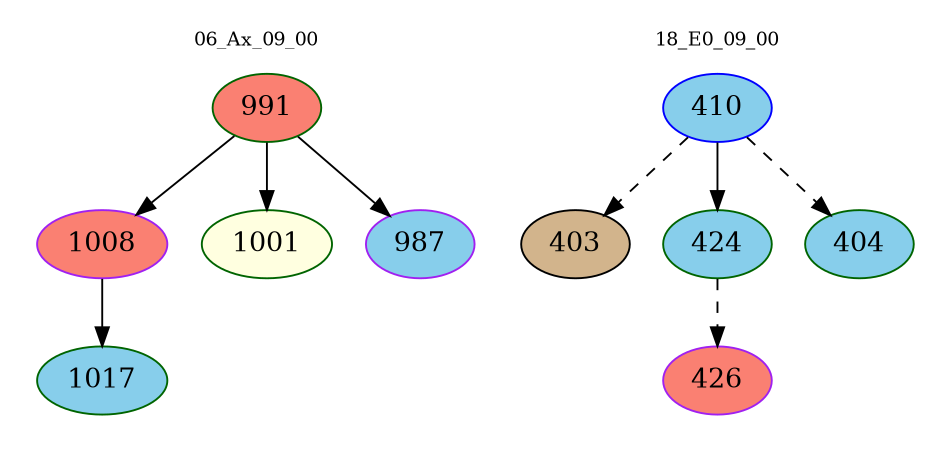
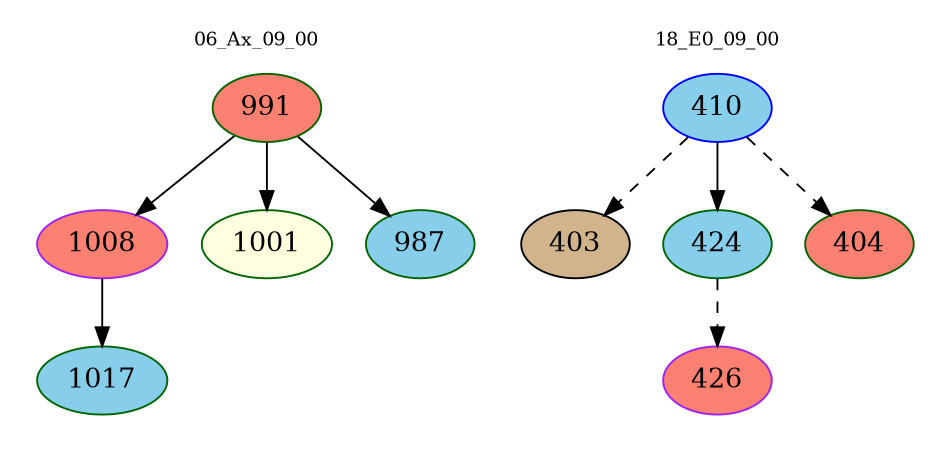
(420, 244) -> (420, 244)
(859, 244) -> (859, 244)
